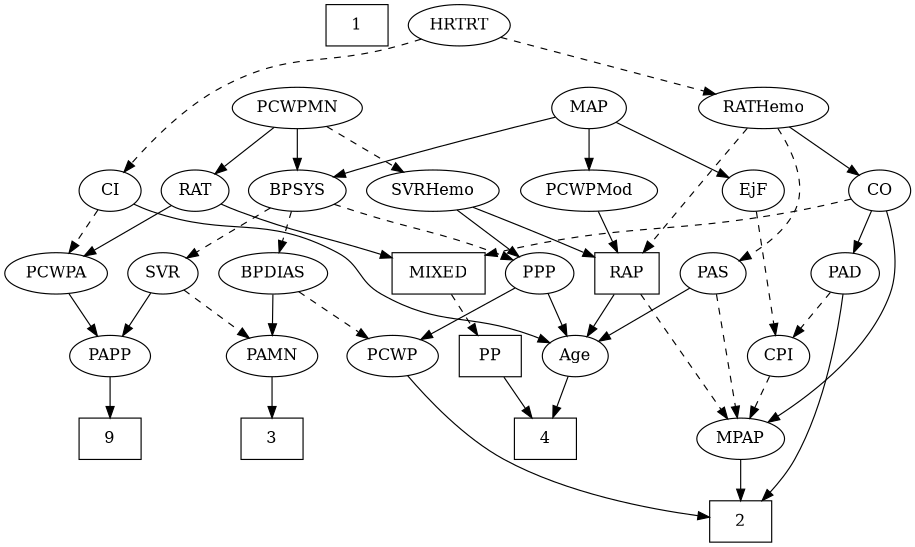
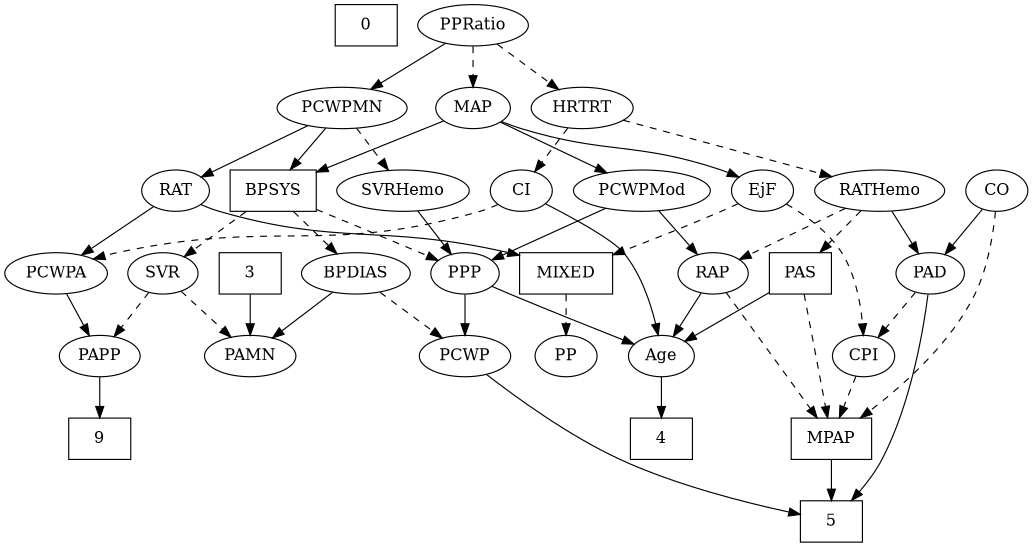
(357, 25) -> (366, 25)
none -> (473, 25)
(819, 148) -> (902, 227)
(297, 191) -> (273, 191)
(674, 227) -> (684, 227)
(528, 229) -> none
none -> (554, 232)
(627, 273) -> (713, 273)
(713, 273) -> (800, 273)
(140, 310) -> (135, 310)
(870, 331) -> (956, 325)
(490, 356) -> (566, 356)
(272, 392) -> (250, 309)
(515, 393) -> none
(741, 439) -> (831, 439)
(741, 521) -> (831, 521)
